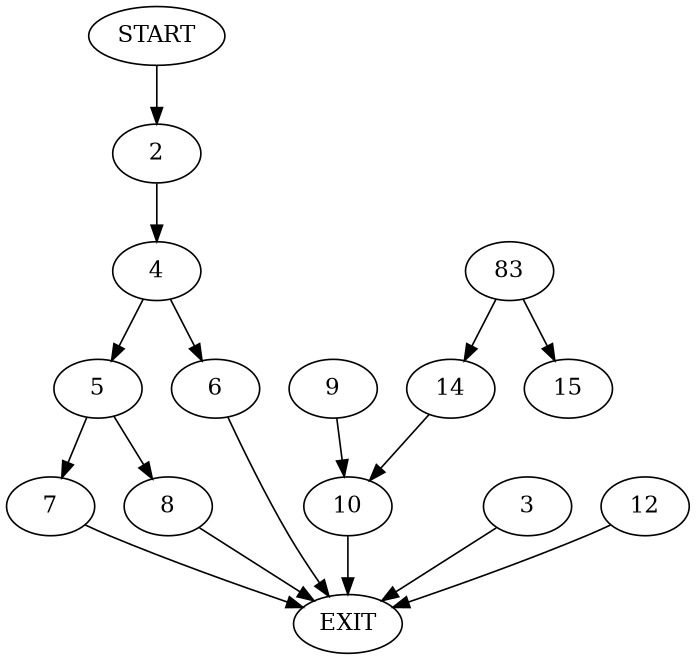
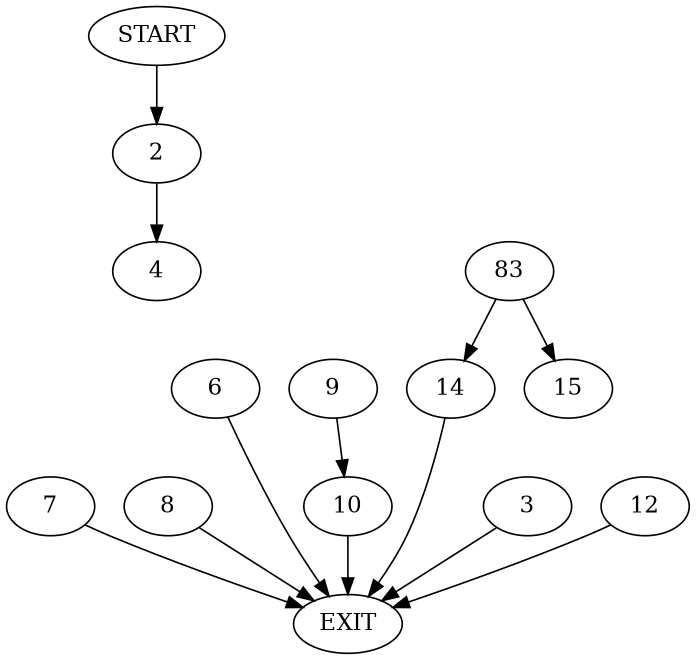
(182, 323) -> none
(98, 389) -> none
(405, 441) -> (420, 504)
